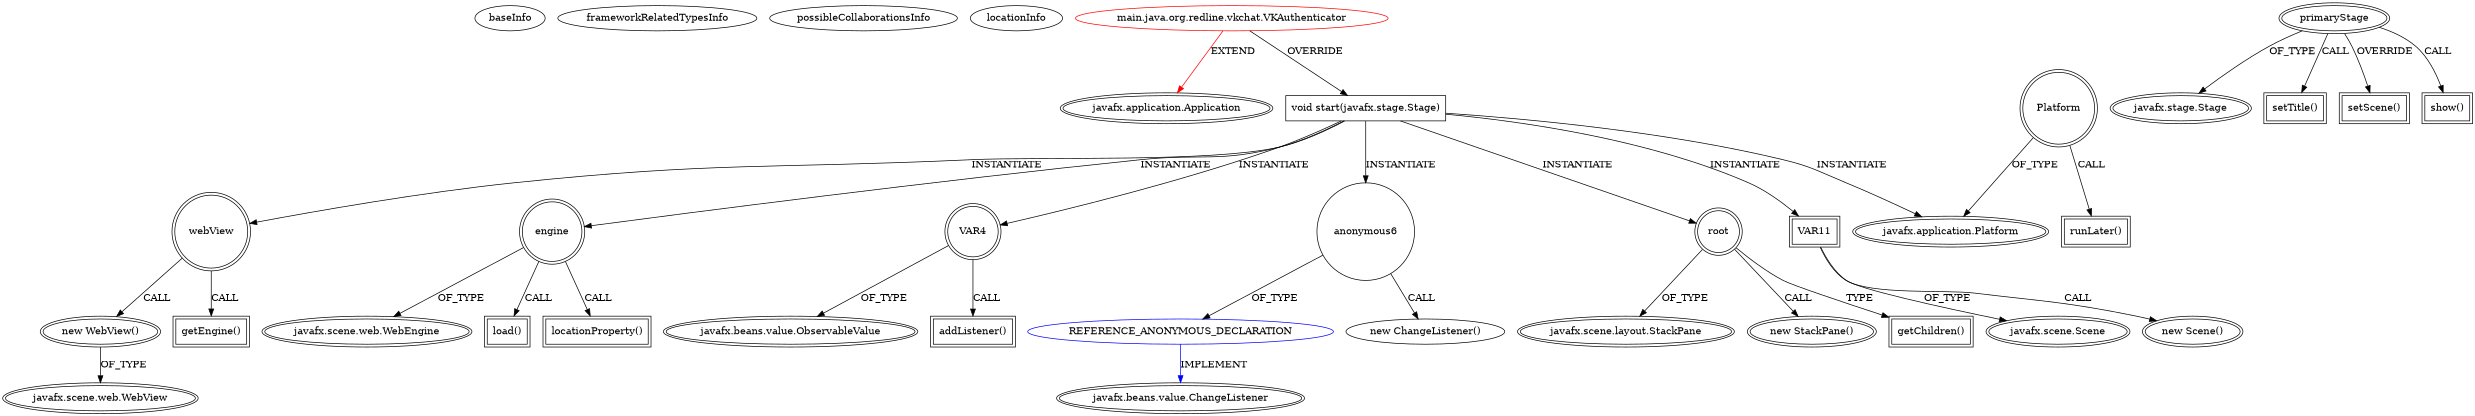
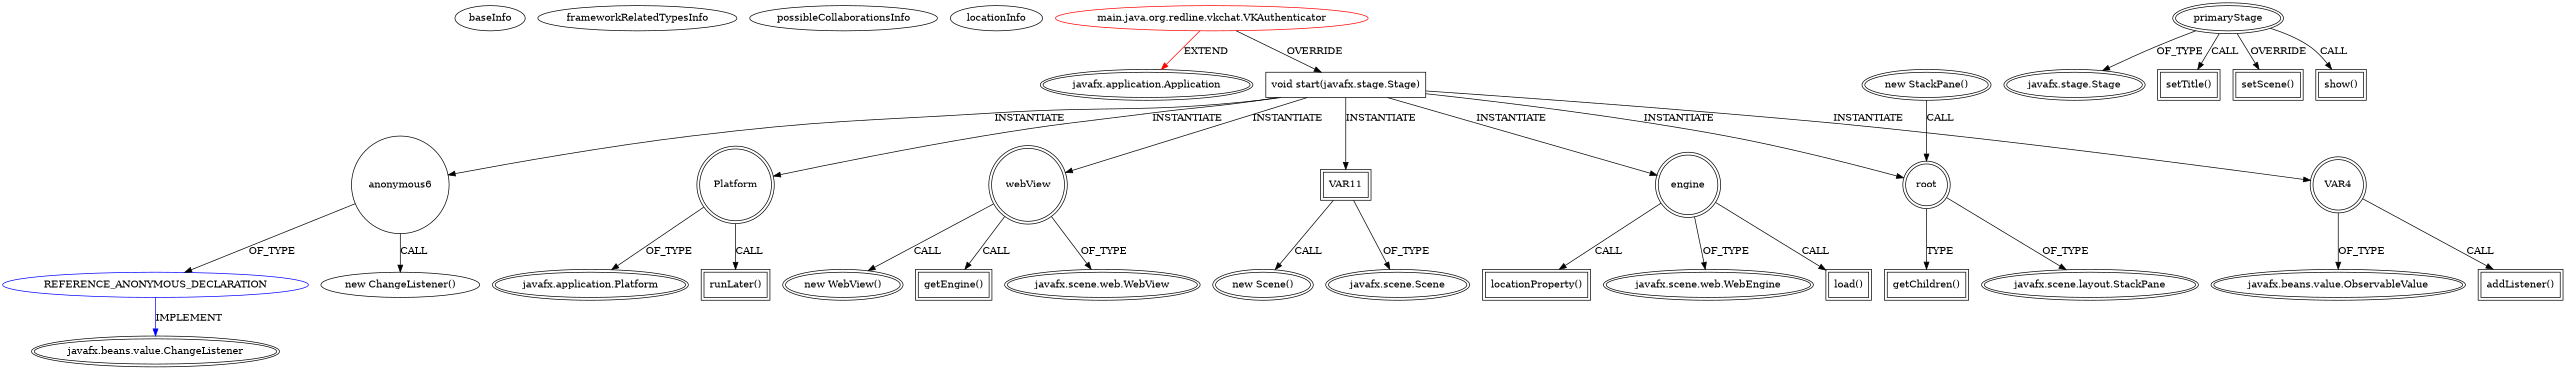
(1686, 140) -> (1028, 129)
(1764, 280) -> (1927, 127)
(100, 361) -> (1069, 240)
